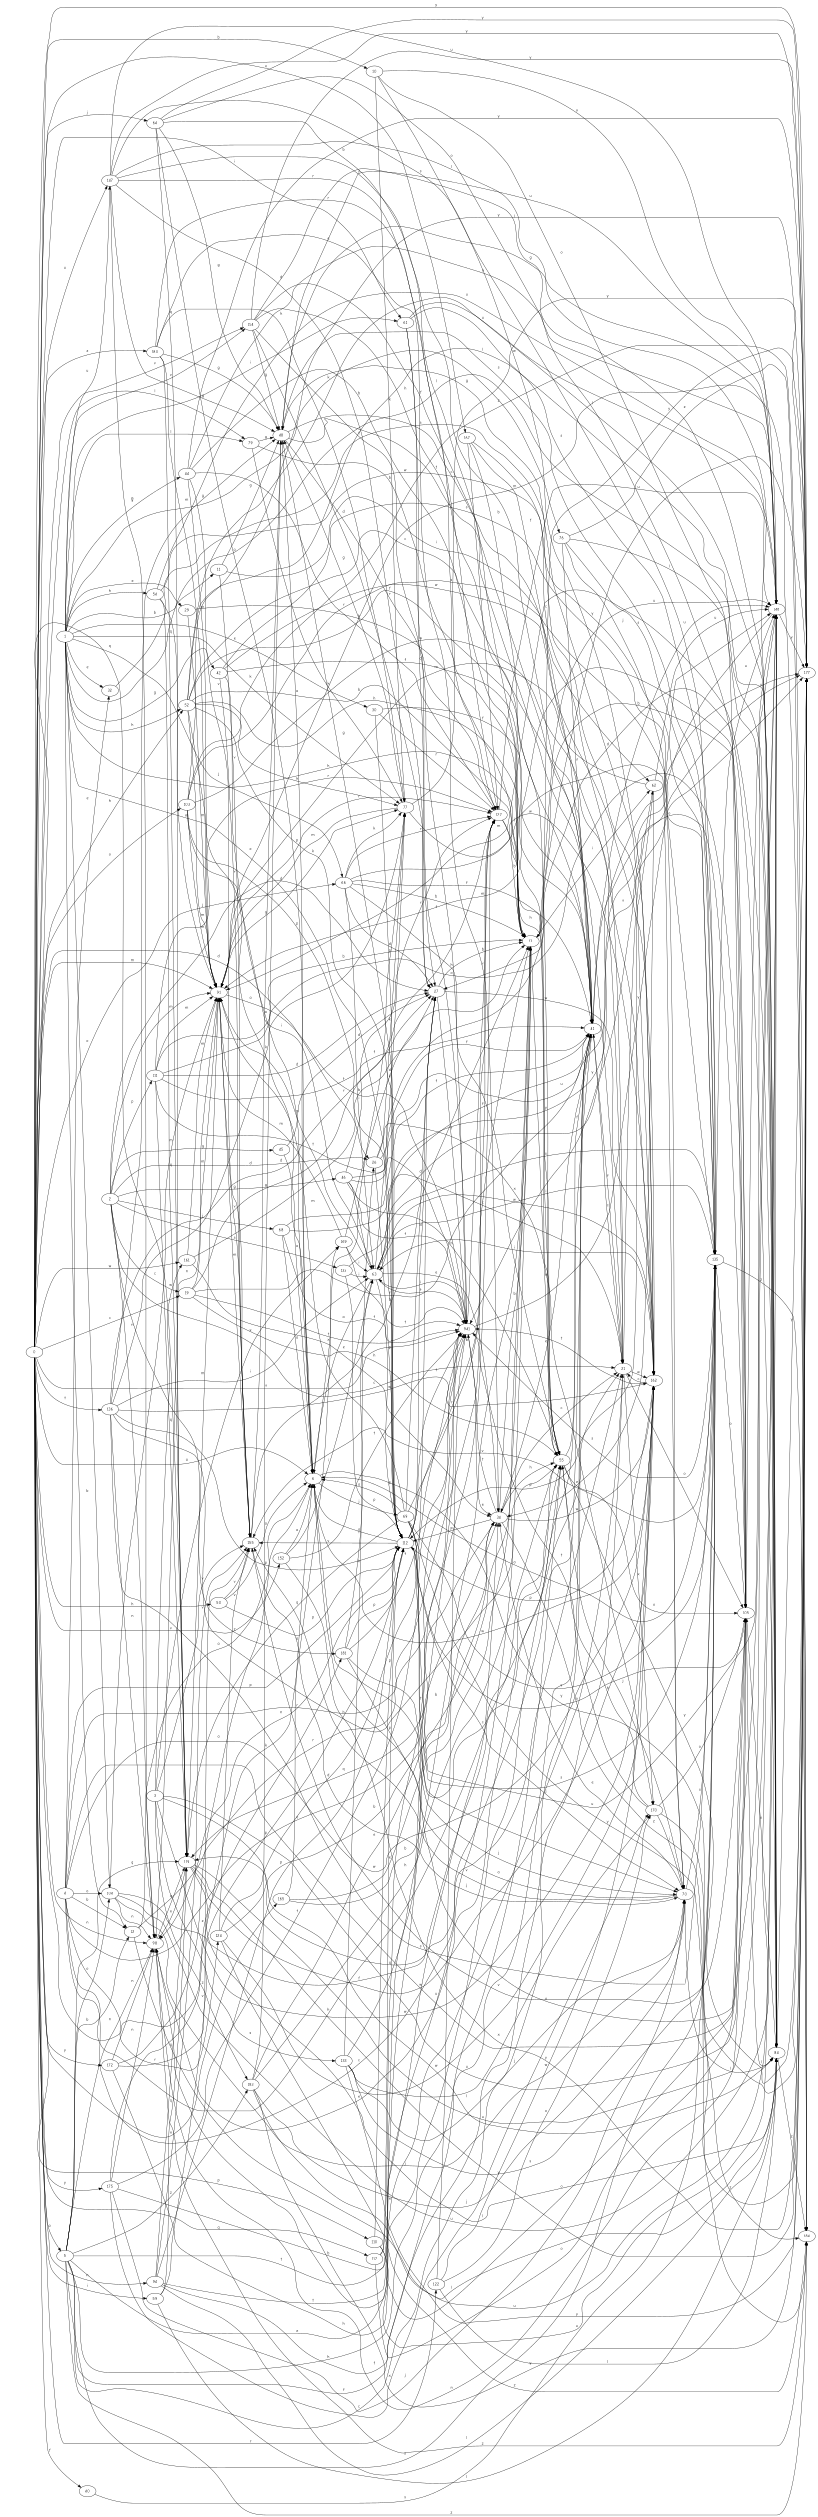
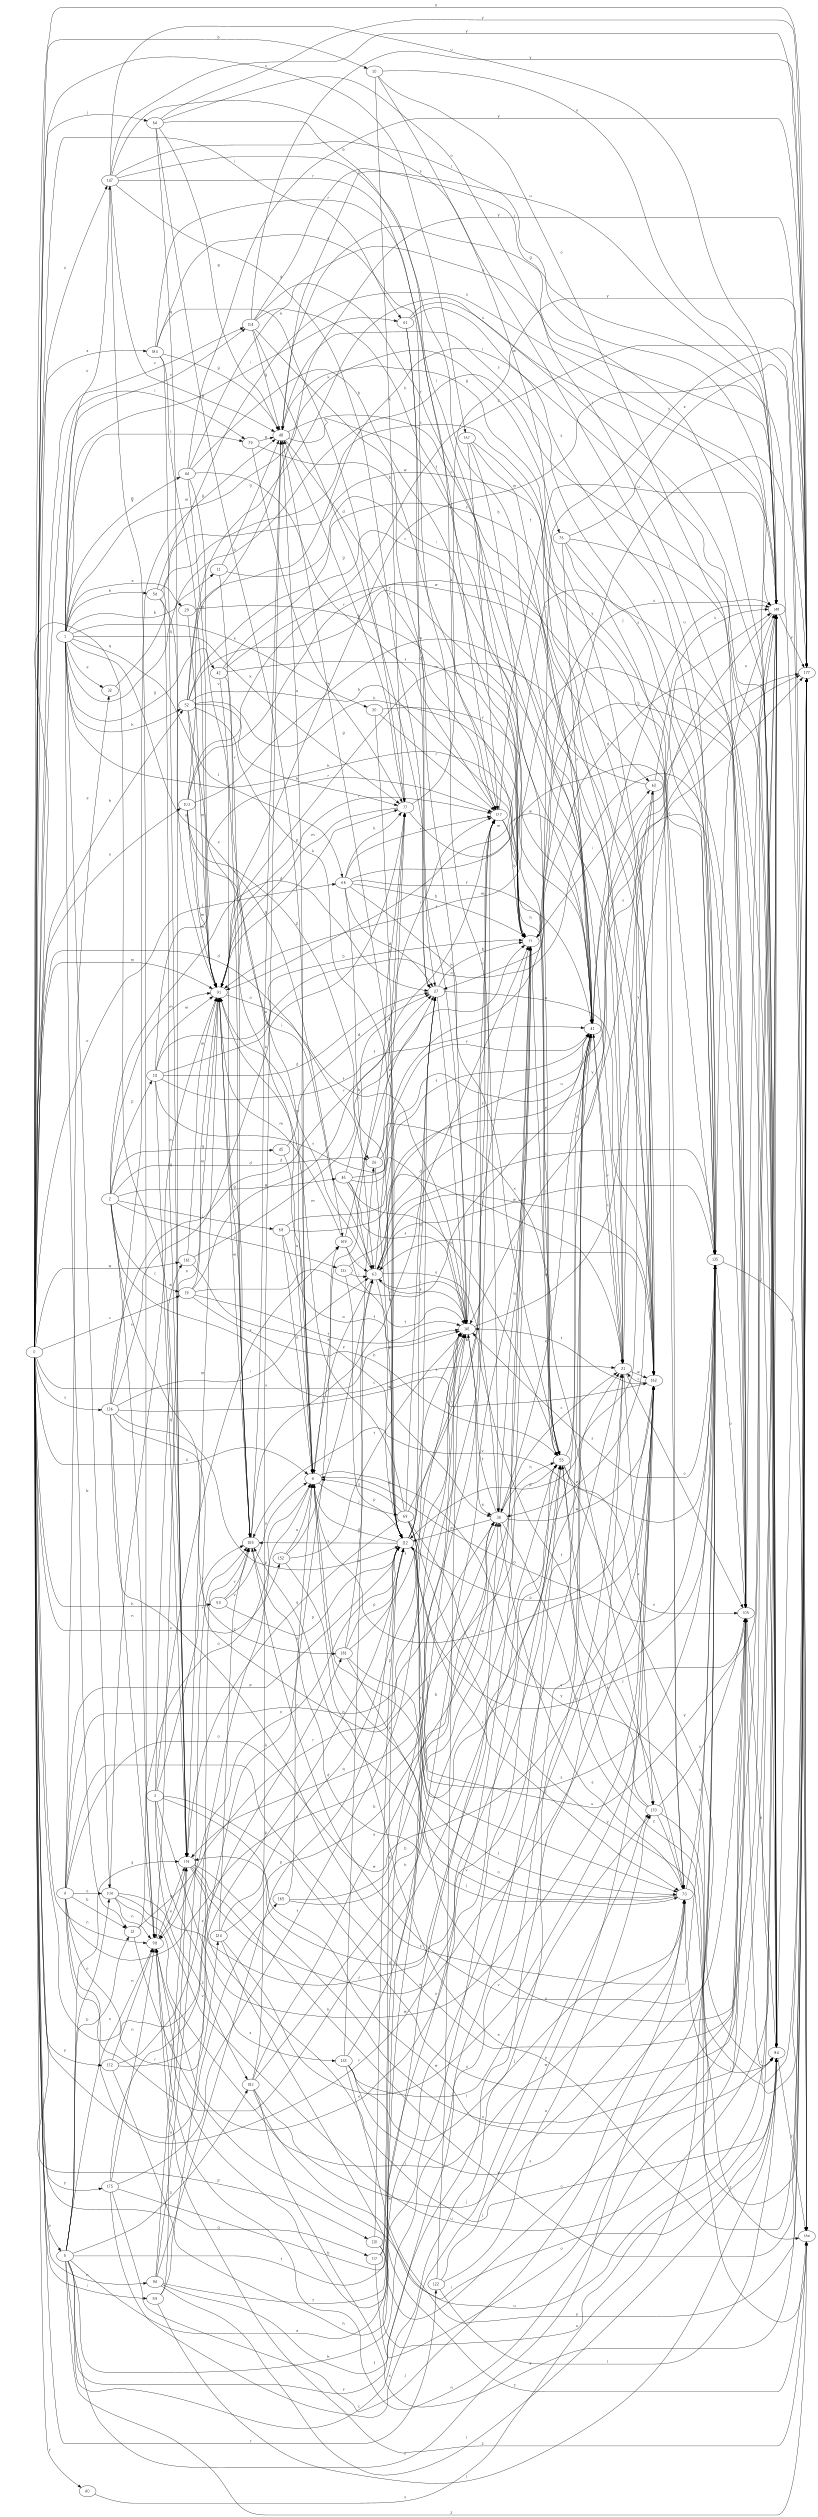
(352, 1016) -> (259, 906)
(467, 1329) -> (467, 1329)
